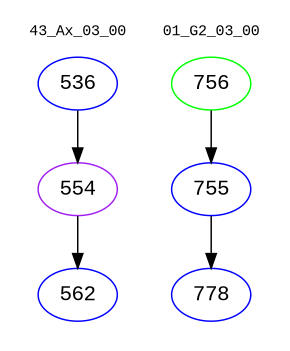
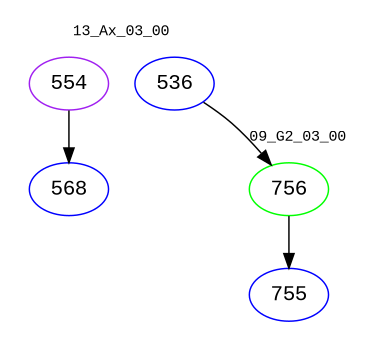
(78, 32) -> (122, 32)
(212, 32) -> (298, 137)
(78, 129) -> (247, 138)
(78, 295) -> (69, 189)
(211, 295) -> none
